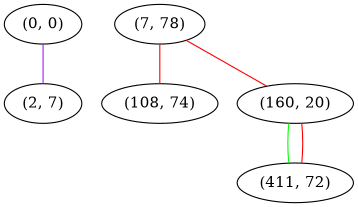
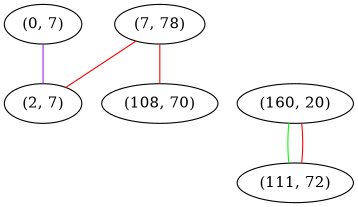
(43, 24) -> (43, 24)
(226, 63) -> (101, 64)
(160, 104) -> (160, 104)
(295, 183) -> (295, 183)
